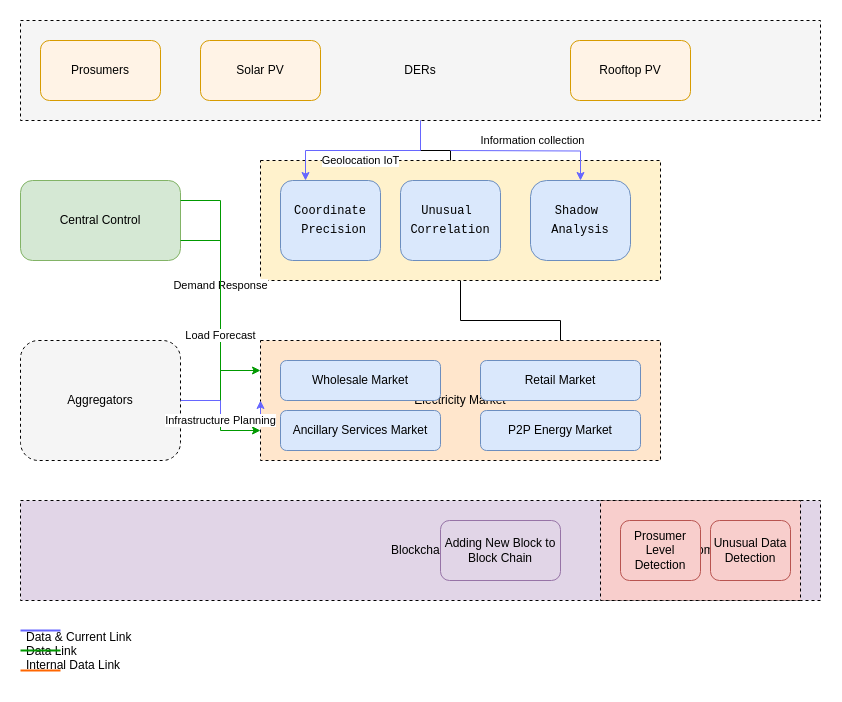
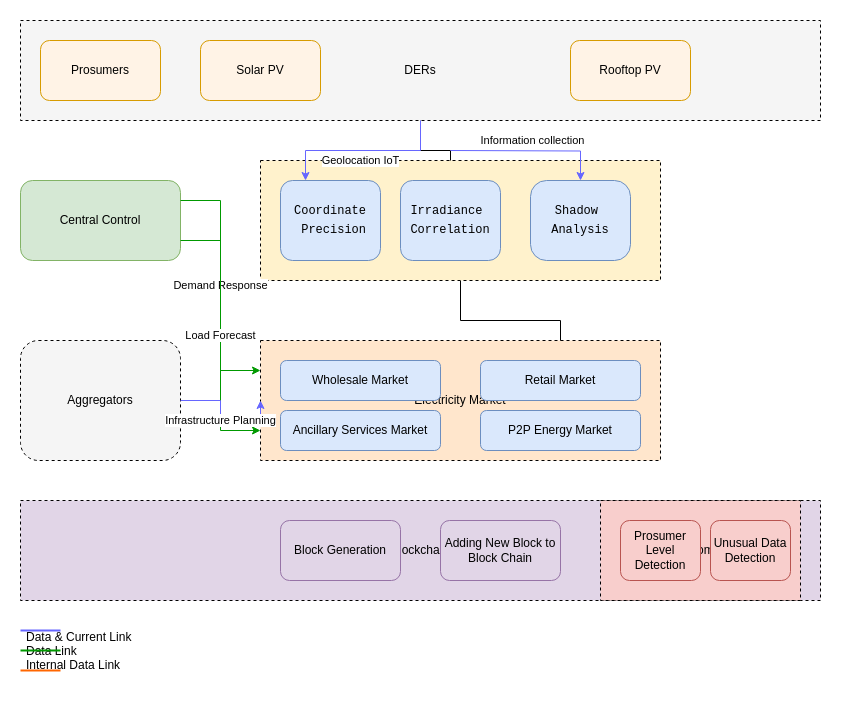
(451, 221) -> (451, 221)
none -> (341, 551)
